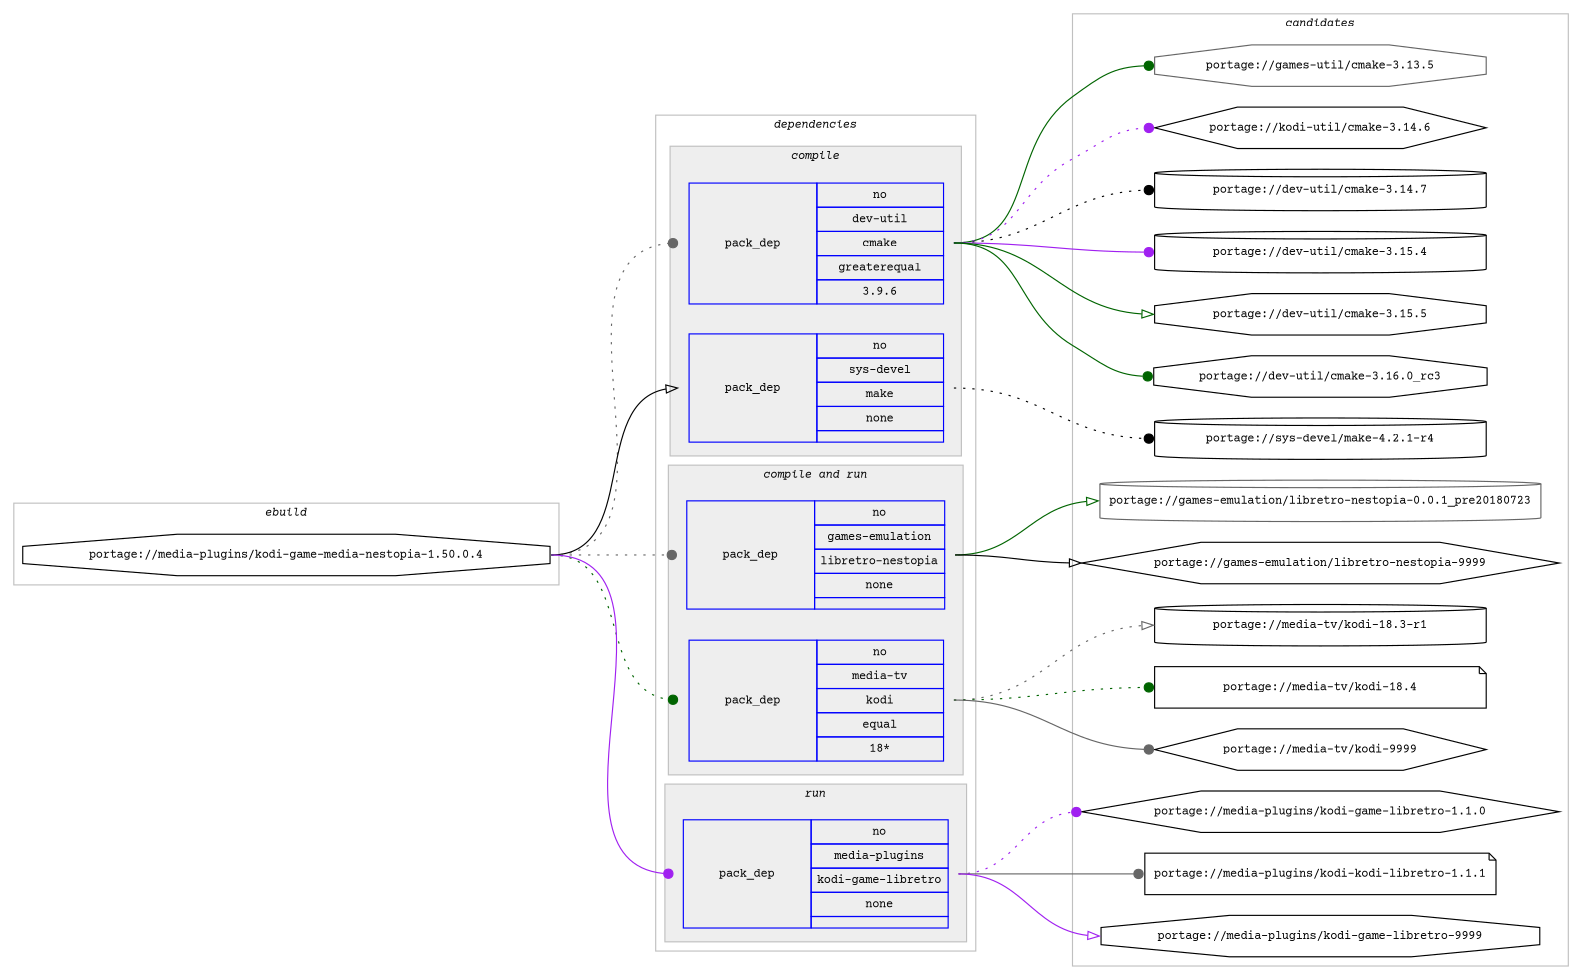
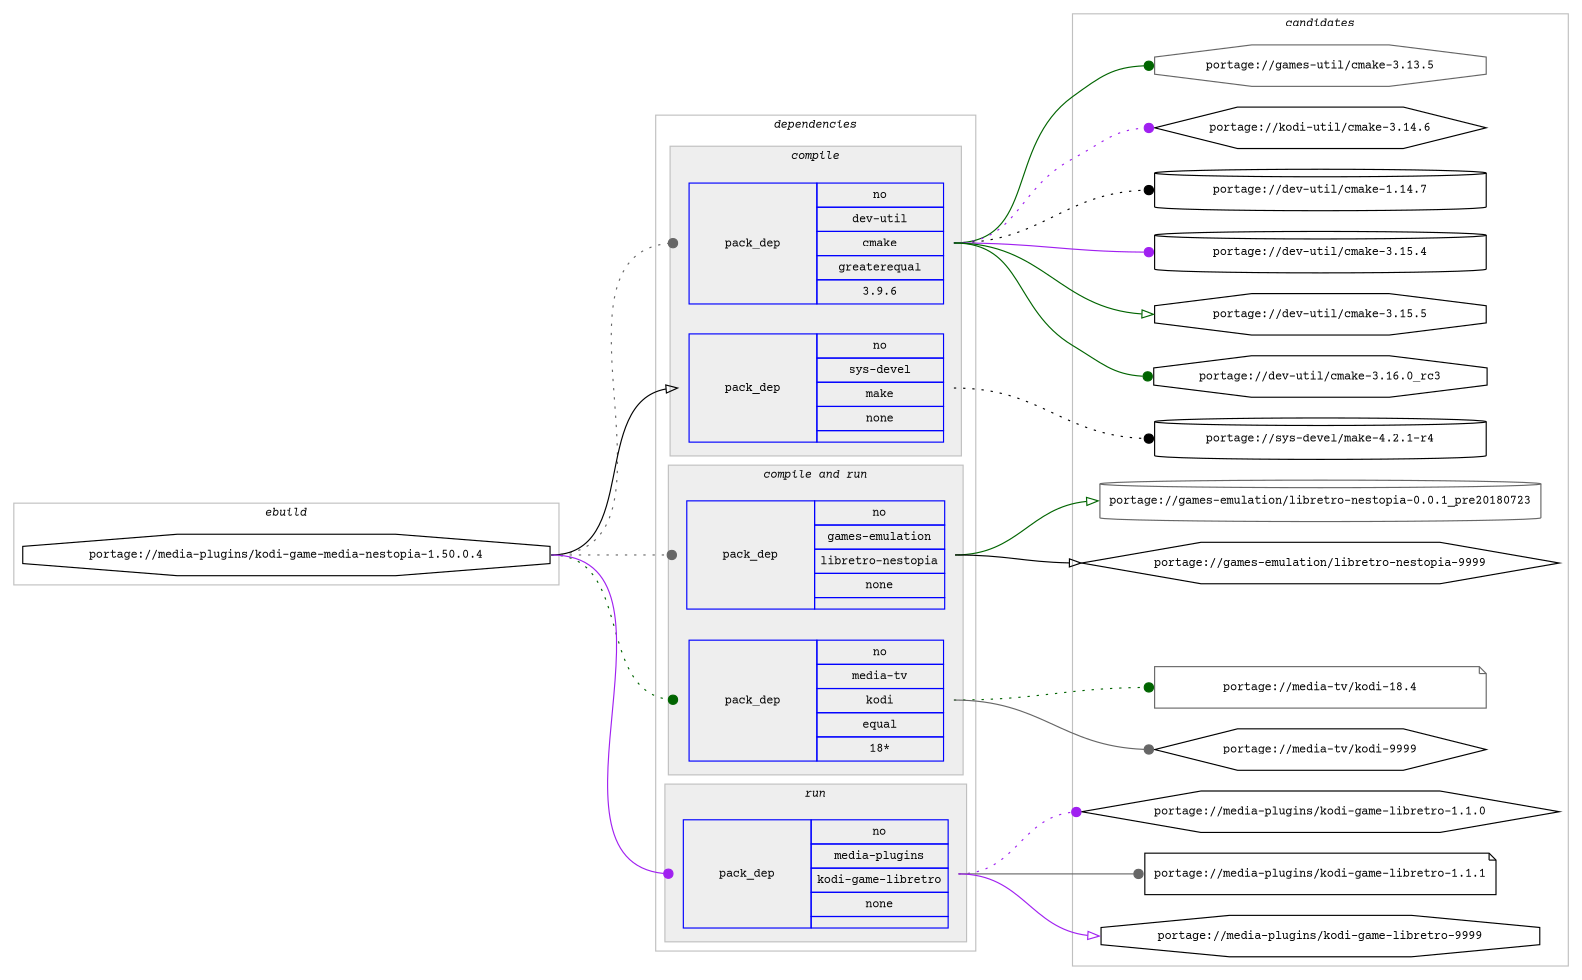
(1320, 190) -> (1320, 190)
(1320, 625) -> none
(1320, 687) -> (1320, 687)
(1320, 874) -> (1320, 874)
